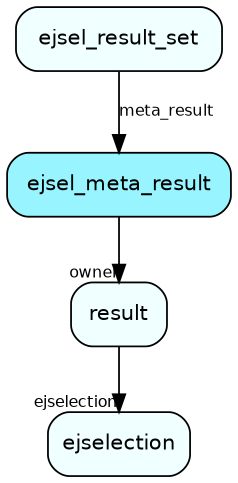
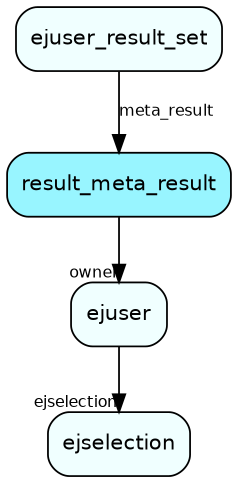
(119, 39) -> (119, 39)
(119, 185) -> (119, 185)
(119, 314) -> (119, 314)
